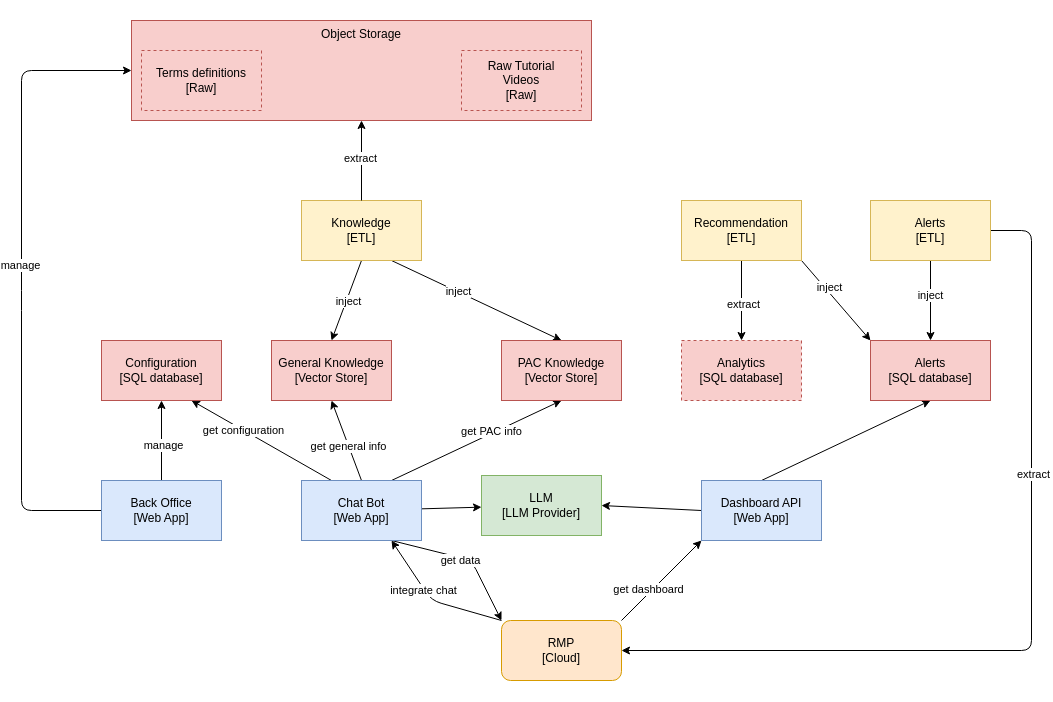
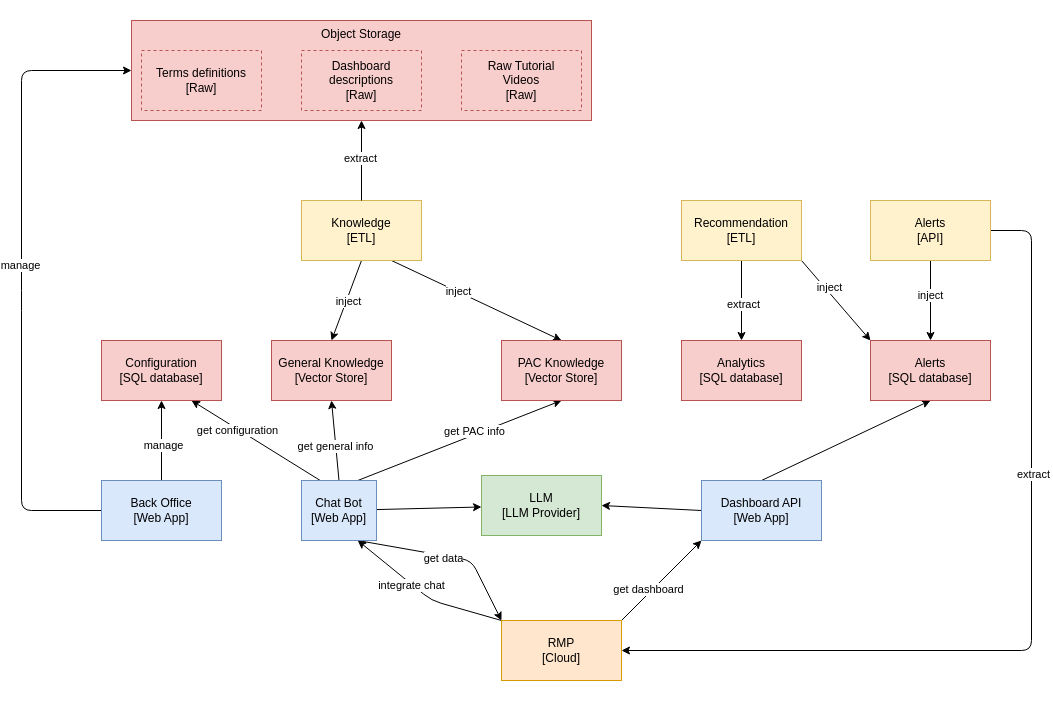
none -> (362, 81)
(931, 231) -> (931, 231)
(742, 371) -> (742, 371)
(362, 511) -> (339, 511)
(562, 651) -> (562, 651)
